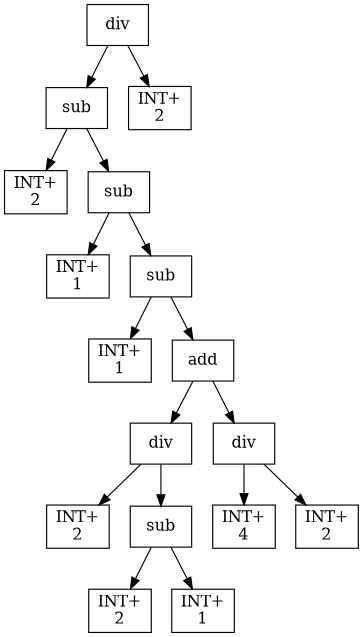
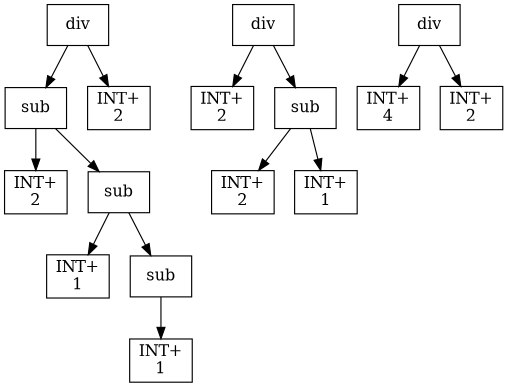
(203, 361) -> none
